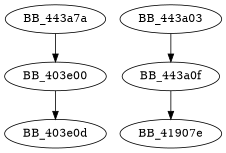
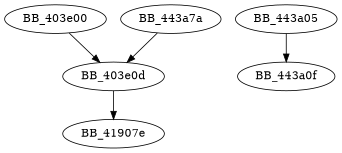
(171, 19) -> (286, 19)
(55, 44) -> (145, 45)
(171, 101) -> (114, 101)
